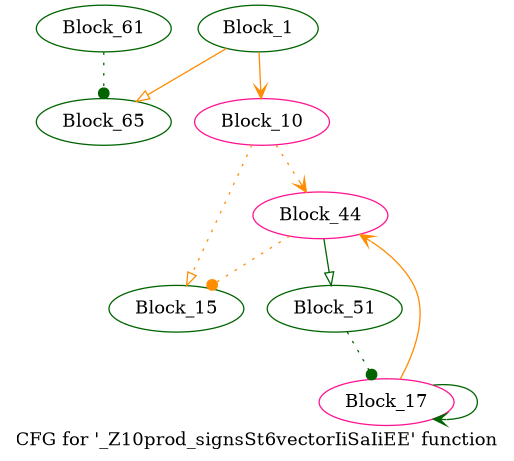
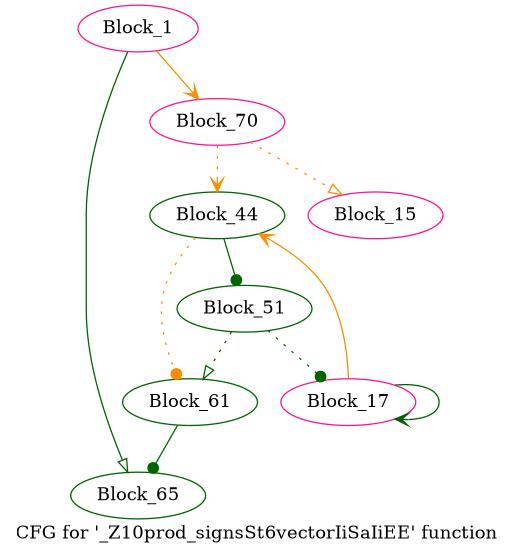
(258, 29) -> (138, 29)
(104, 70) -> (167, 444)
(187, 72) -> (86, 255)
(262, 122) -> (217, 122)
(320, 215) -> (217, 215)
(327, 256) -> (229, 257)
(253, 259) -> (162, 300)
(176, 309) -> (376, 215)
none -> (221, 350)
